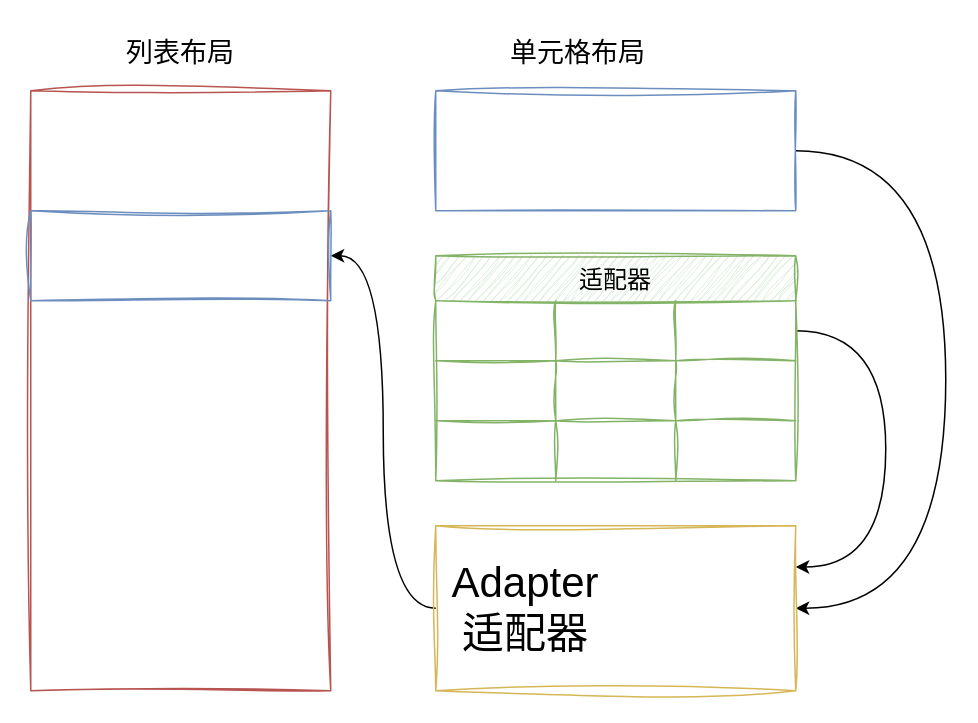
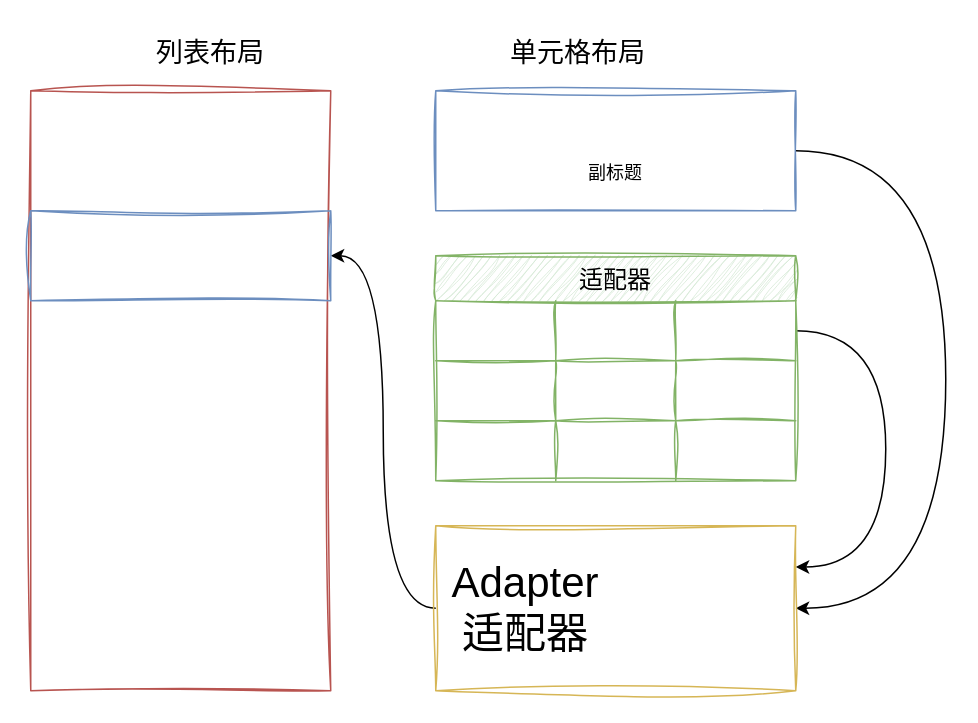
(181, 53) -> (211, 53)
none -> (616, 173)
